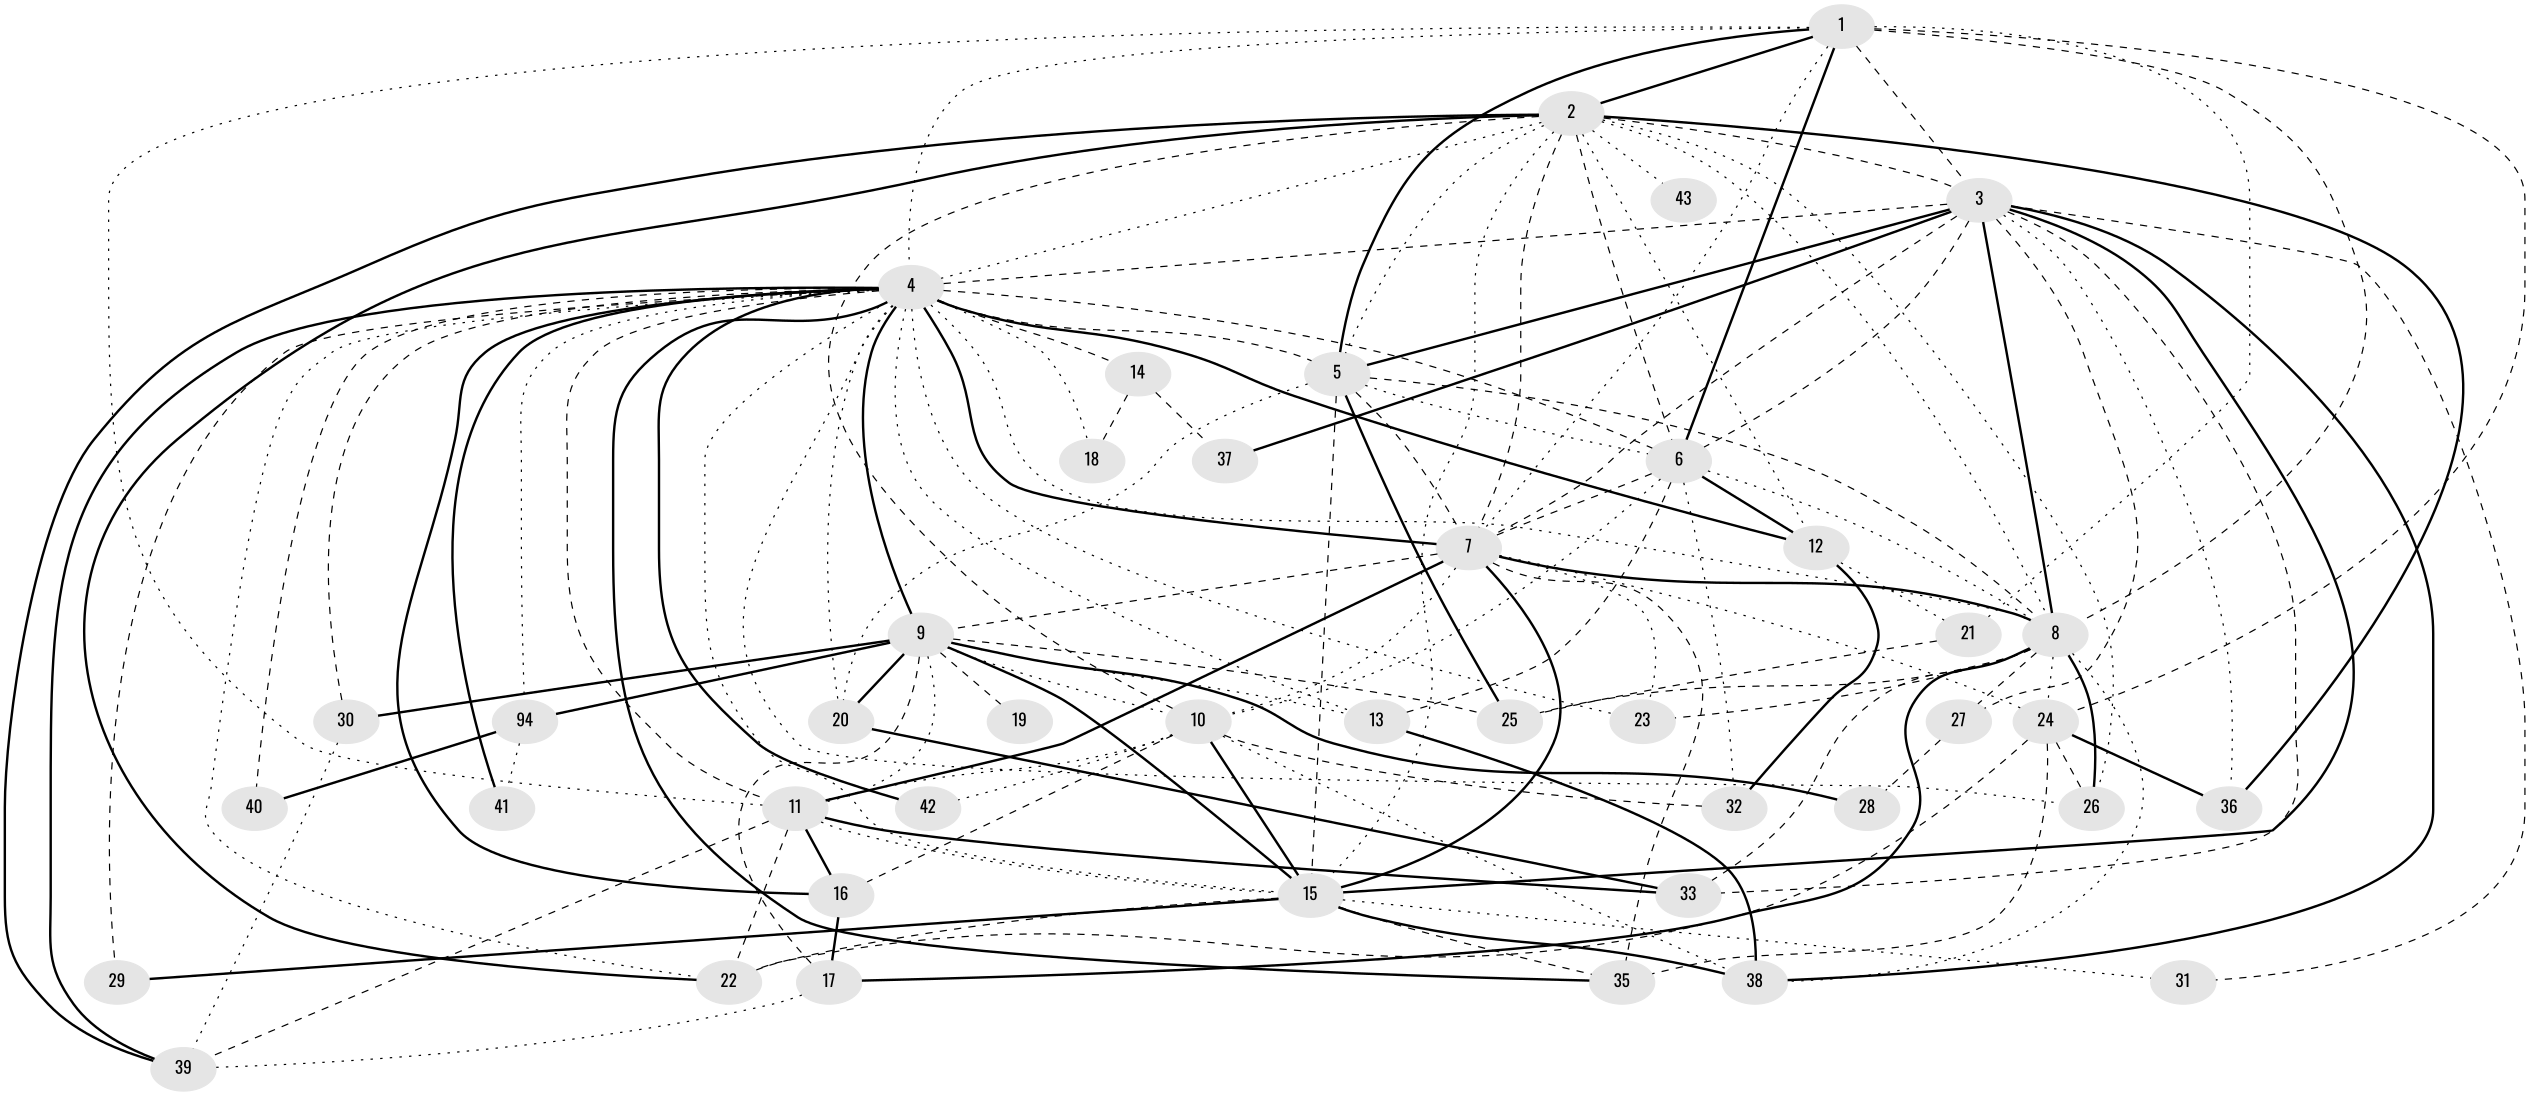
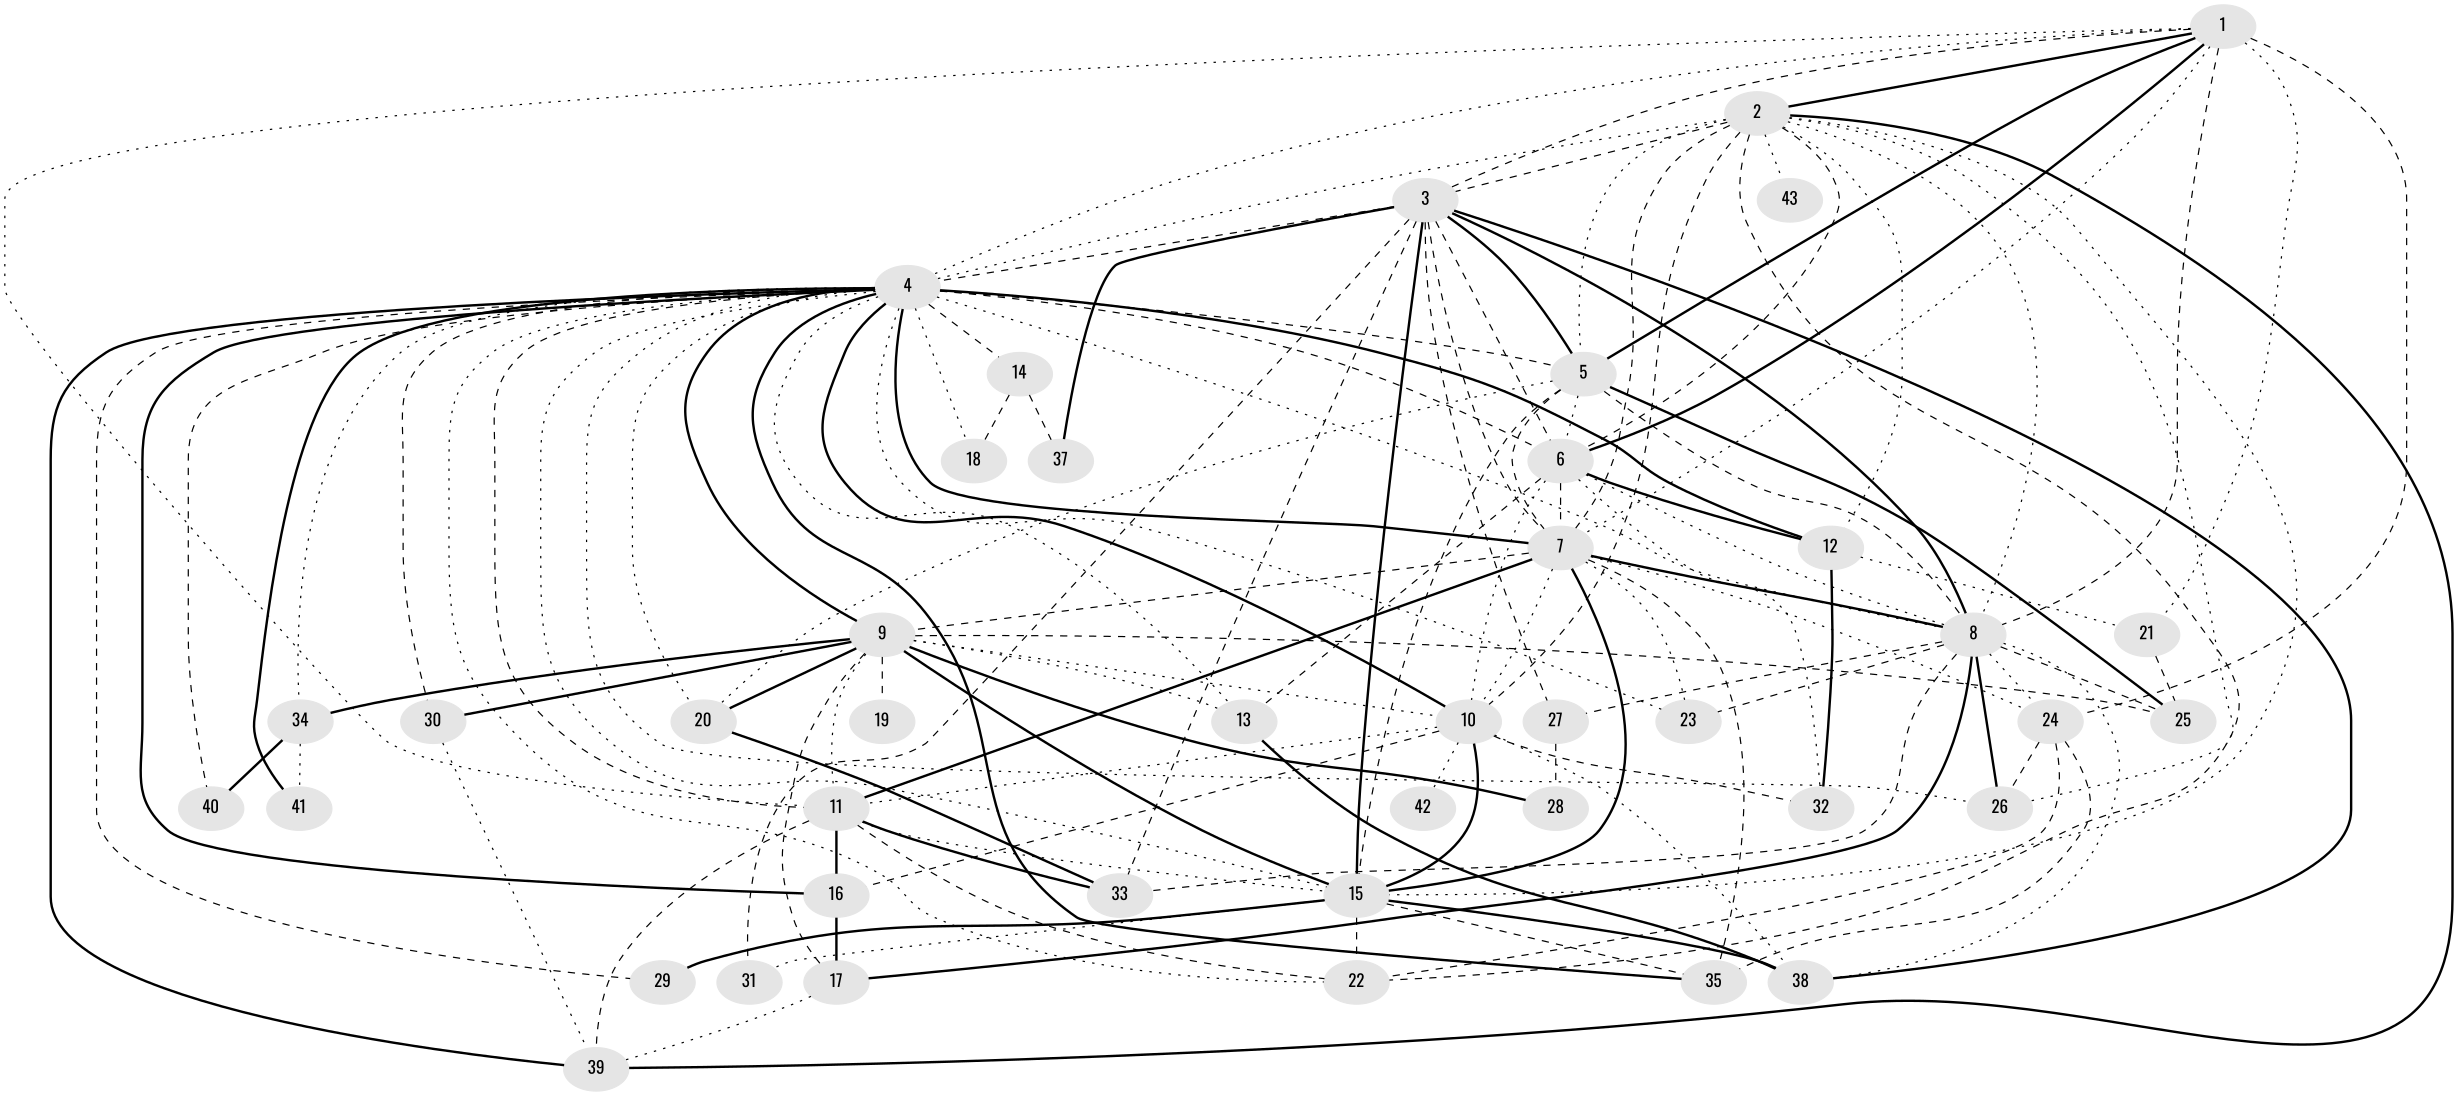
(402, 295) -> (2236, 685)
(659, 534) -> (1078, 531)
(525, 722) -> (301, 722)
(2229, 809) -> none
